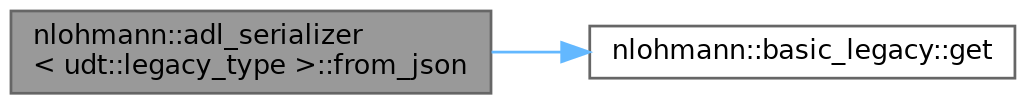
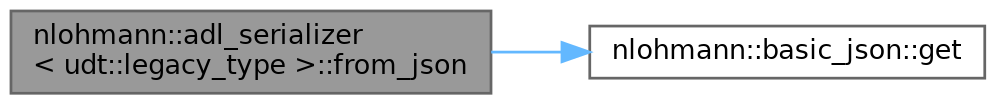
(802, 52) -> (787, 52)
